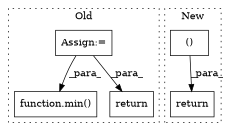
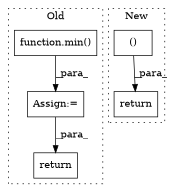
(68, 70) -> (56, 70)
